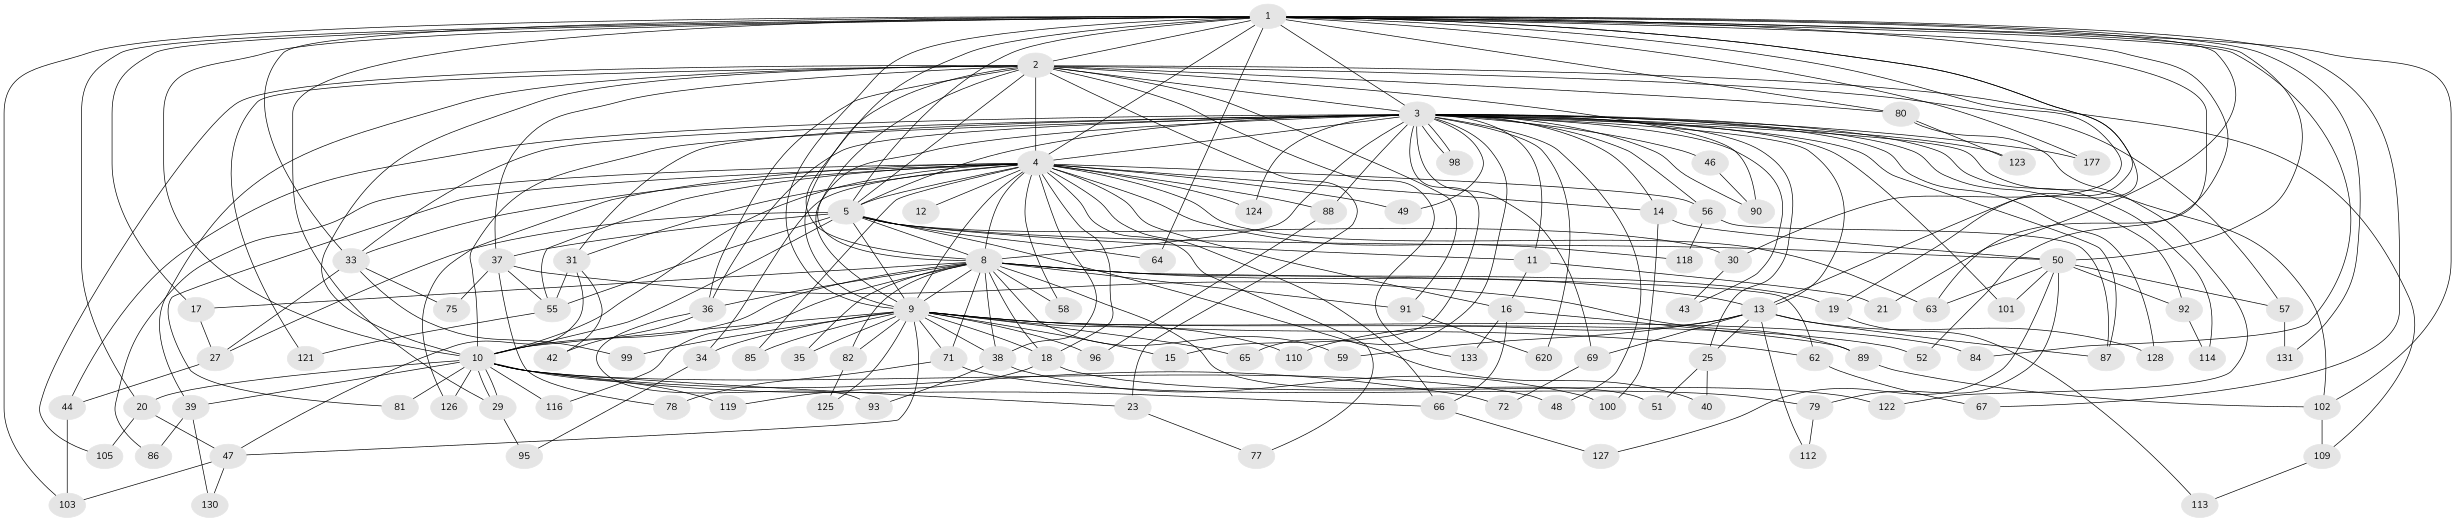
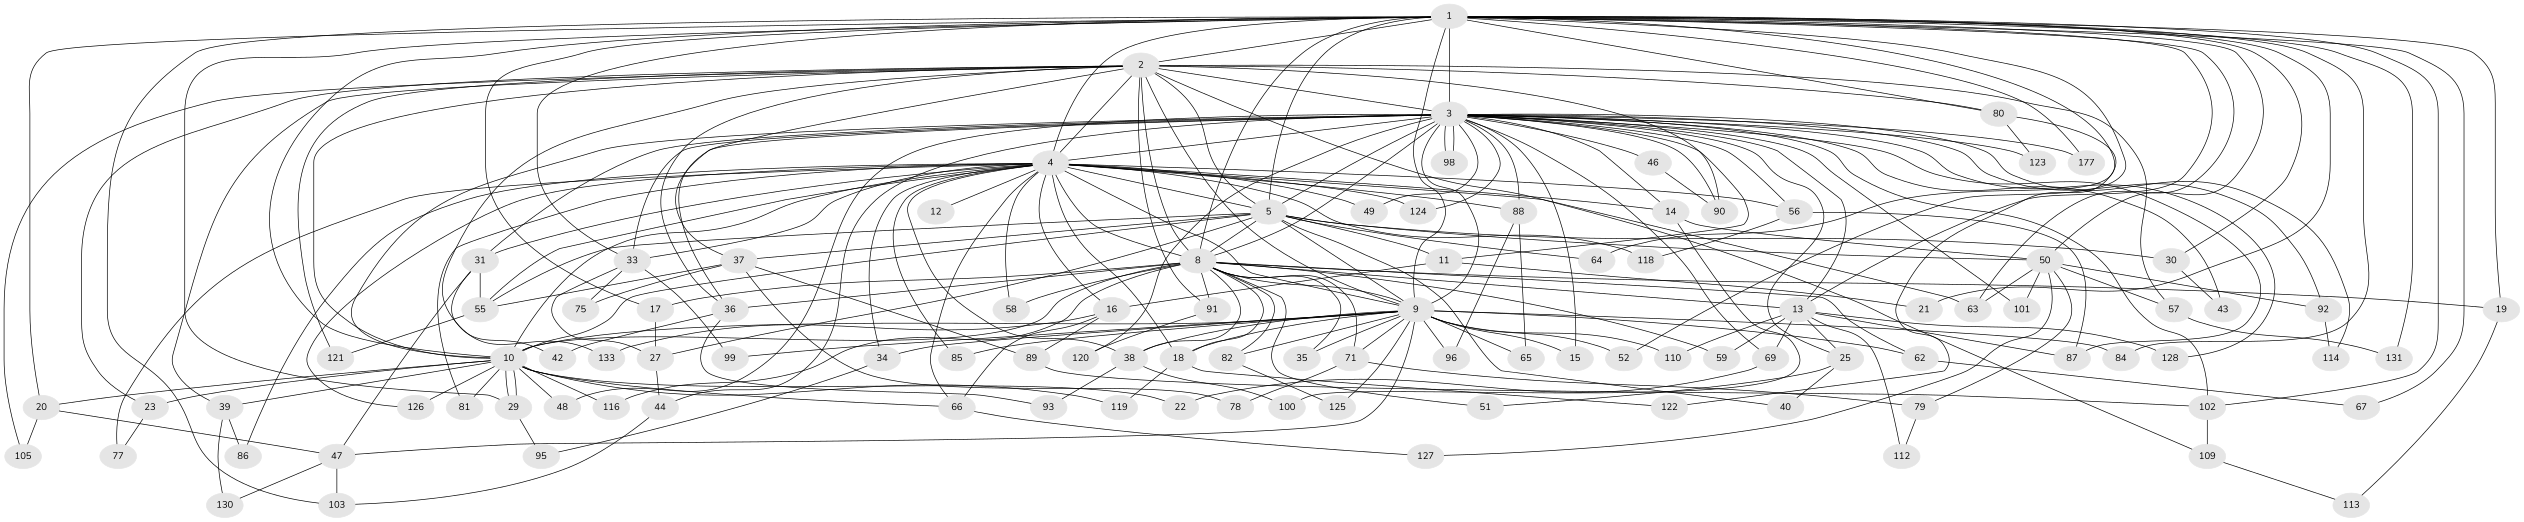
(1466, 312) -> (1523, 291)
(1544, 359) -> (1081, 359)
(1504, 408) -> (1180, 408)
